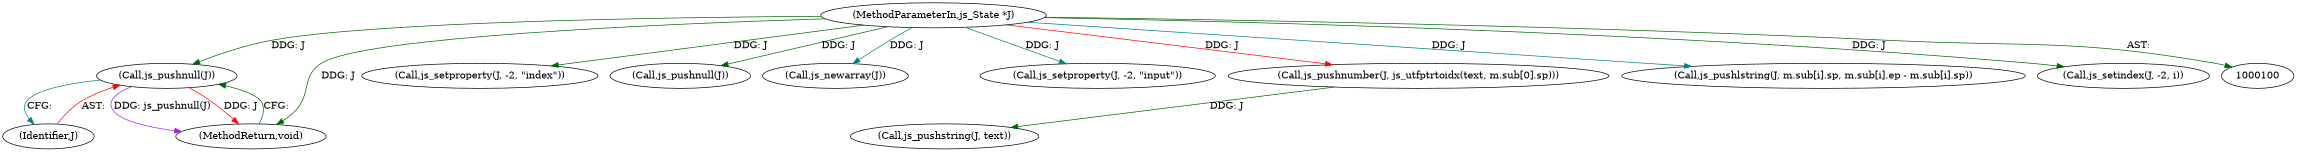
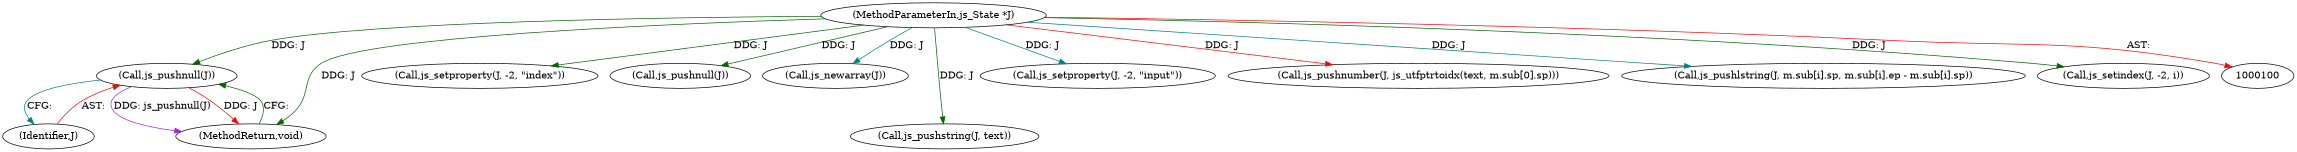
(1636, 30) -> (1636, 30)
(1176, 107) -> (938, 72)
